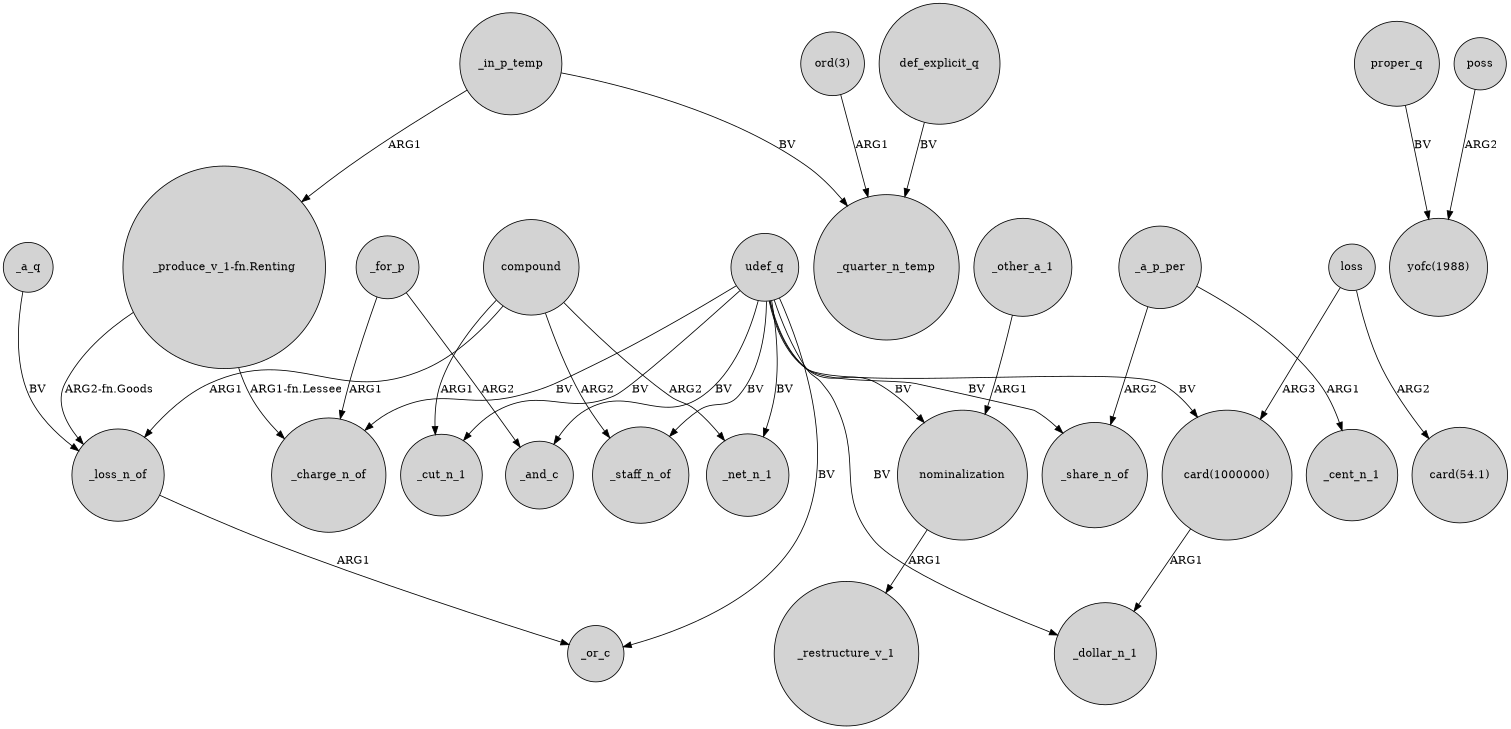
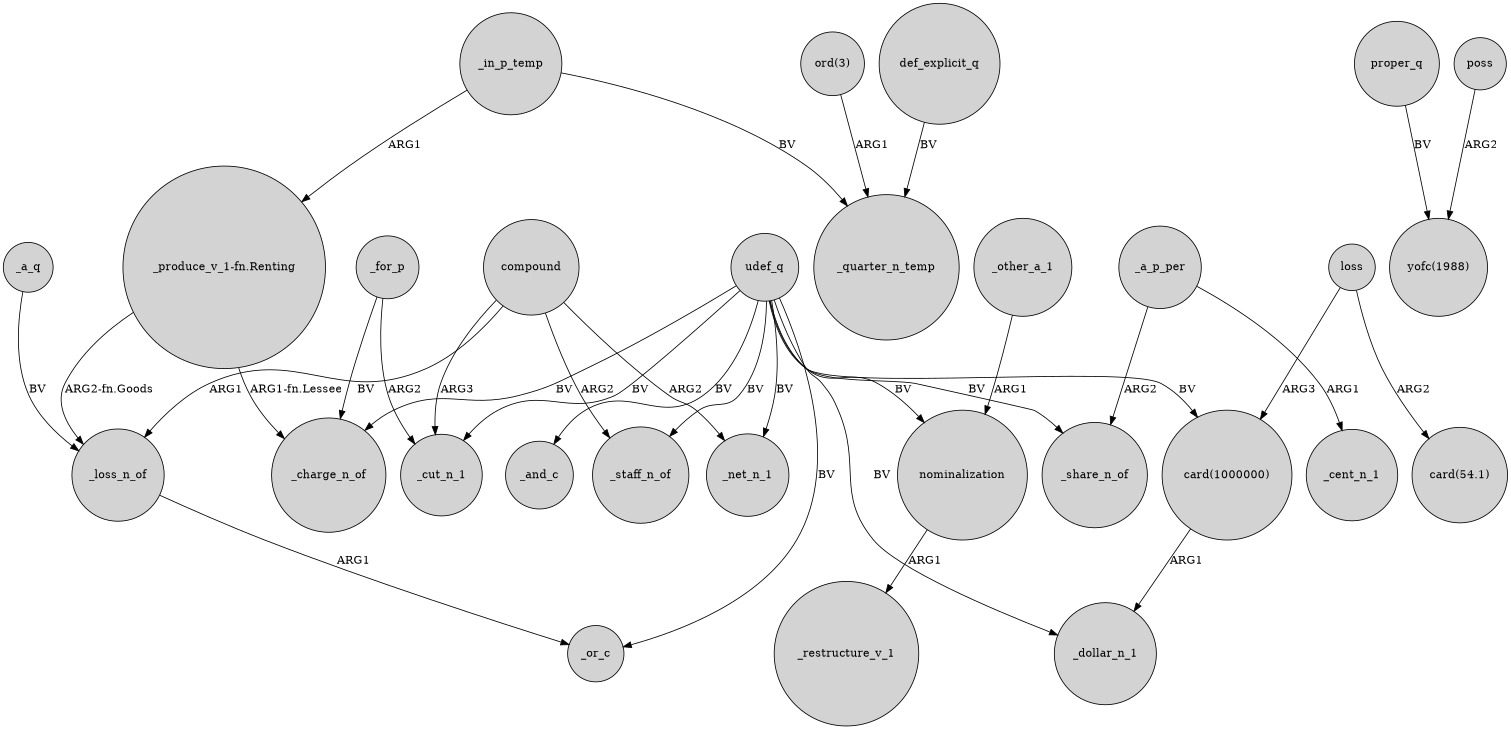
(461, 366) -> (383, 371)
(366, 390) -> (366, 390)
(457, 390) -> (457, 390)
